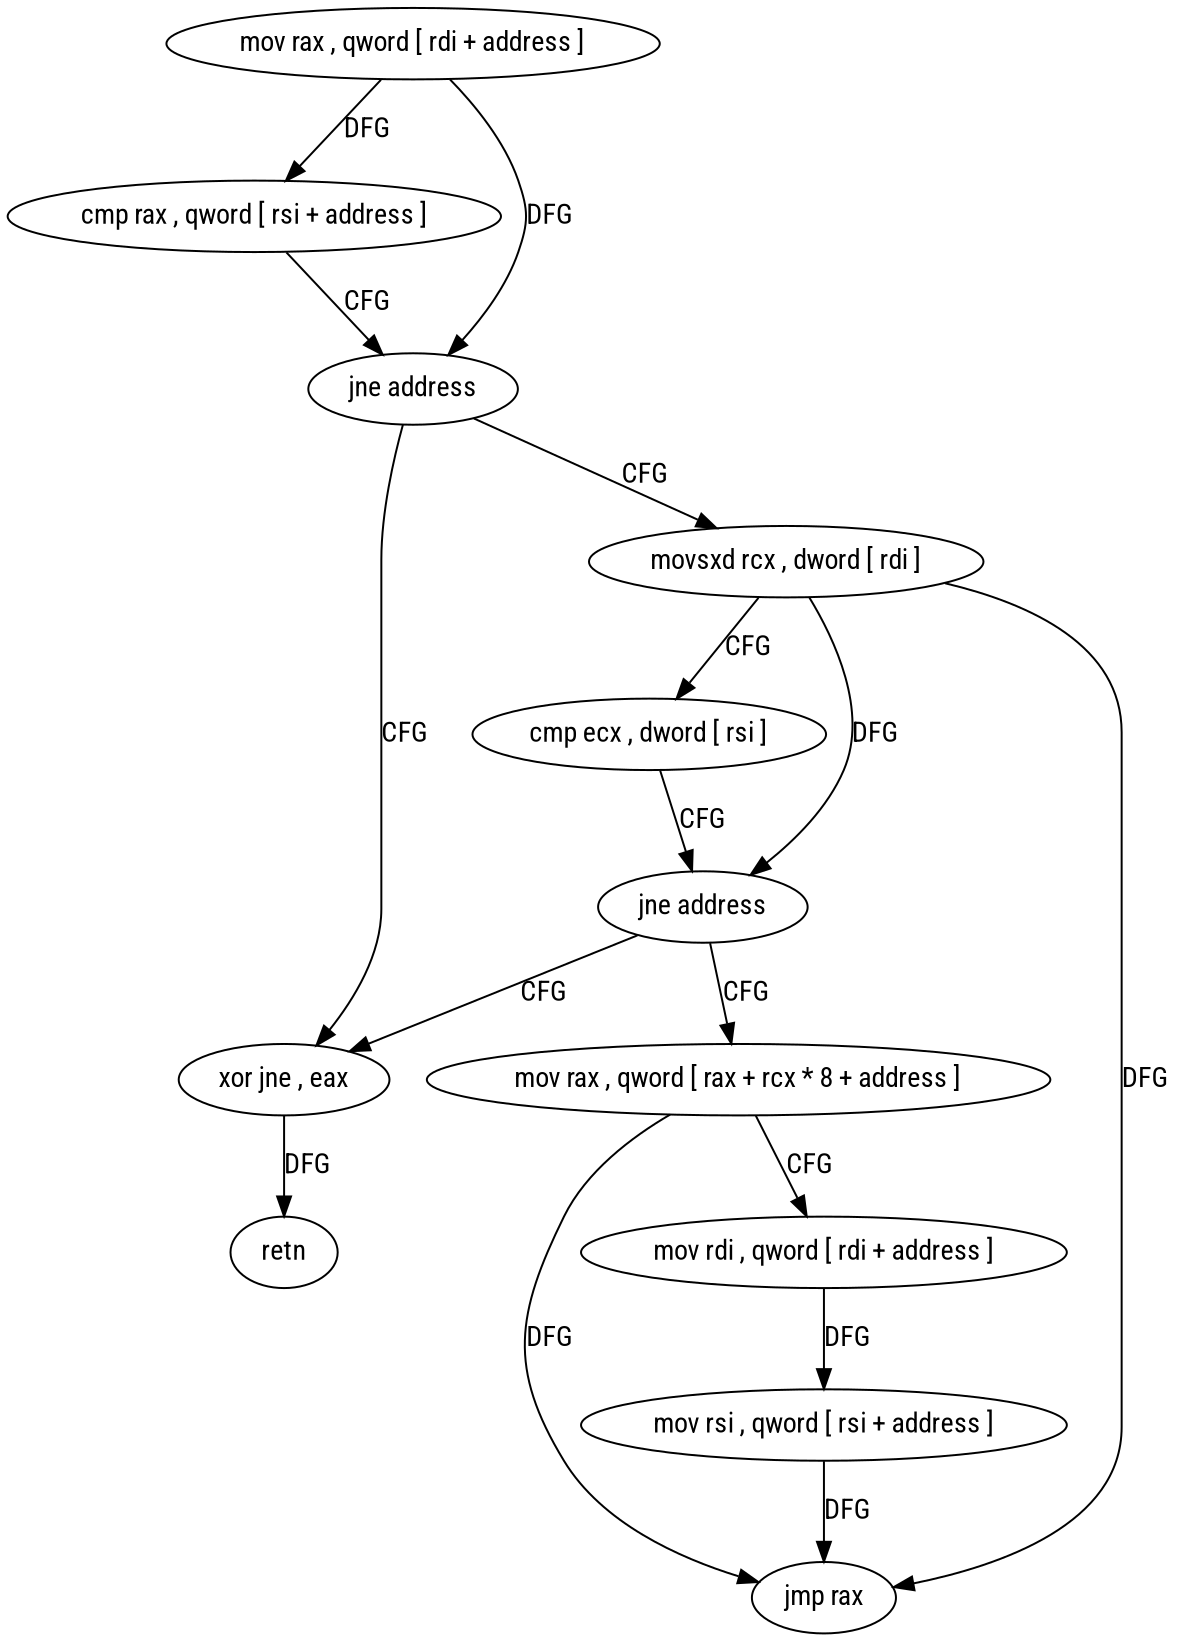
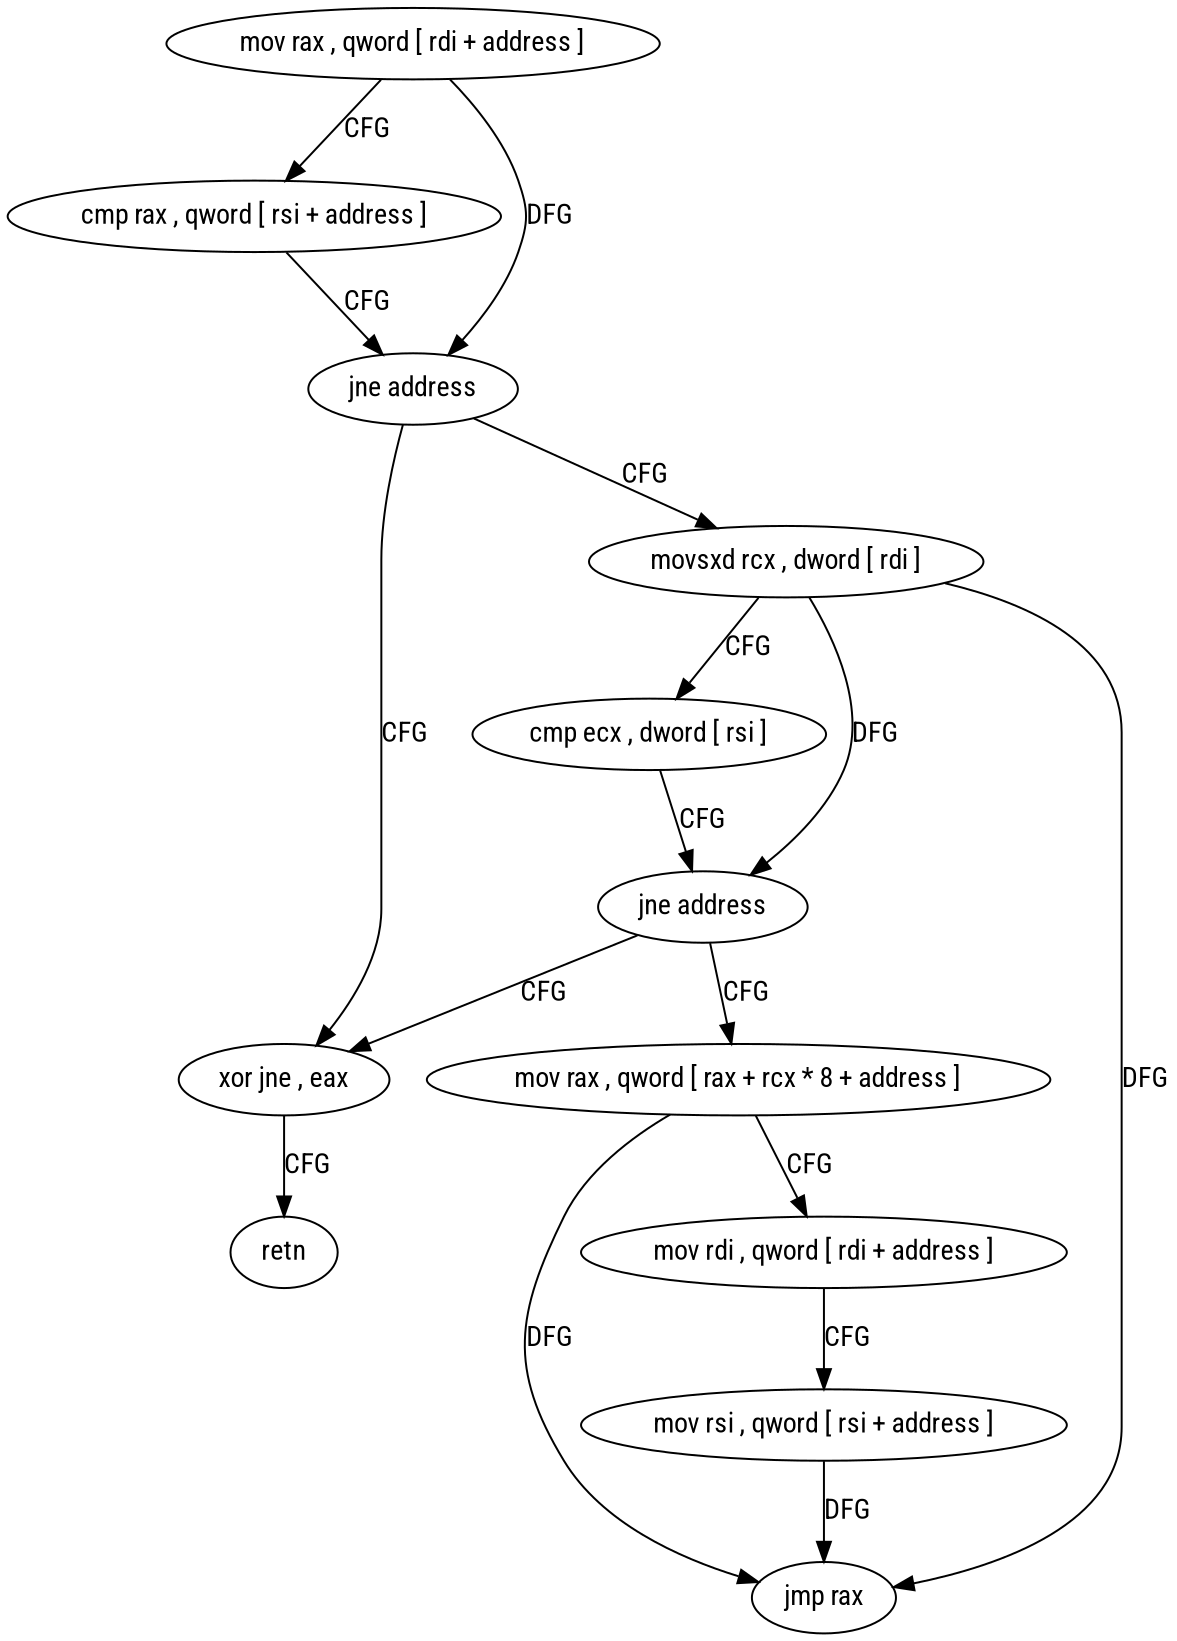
(367, 130) -> (367, 130)
(308, 1166) -> (308, 1166)
(848, 1339) -> (848, 1339)
